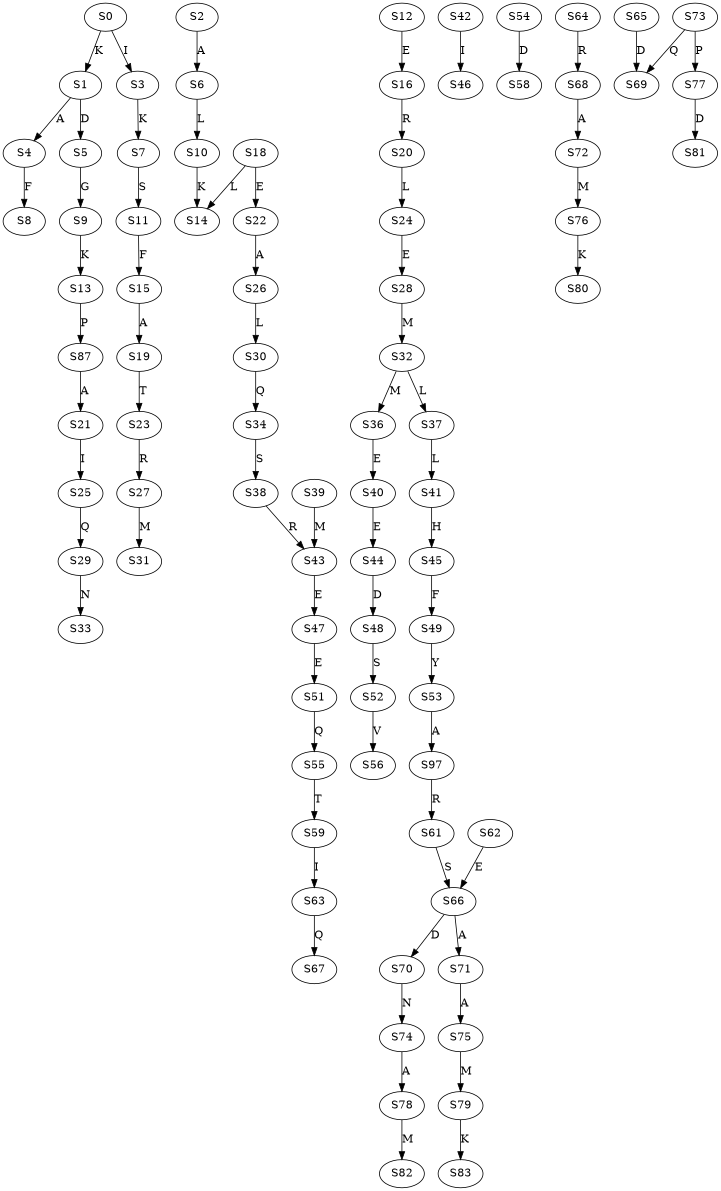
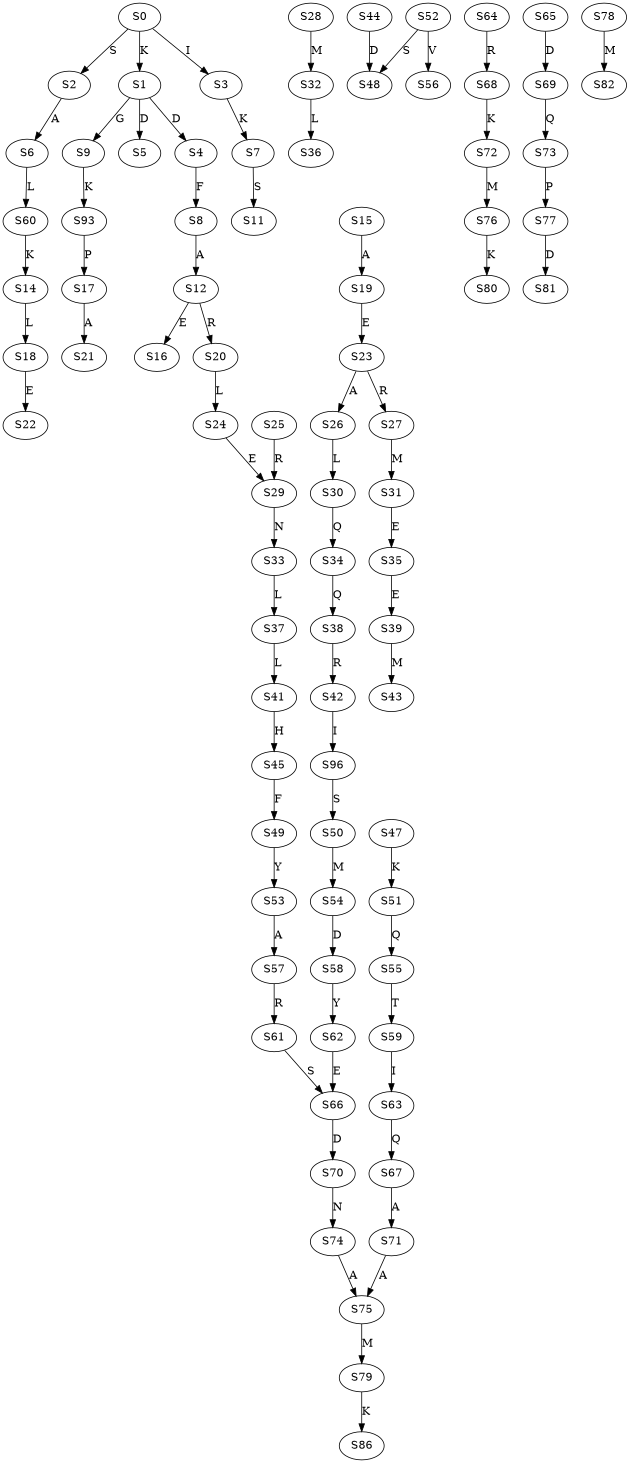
none -> (107, 48)
(668, 48) -> (545, 115)
(461, 85) -> (333, 766)
(402, 115) -> (205, 320)
(60, 119) -> (176, 119)
(582, 119) -> (491, 119)
(197, 153) -> (25, 221)
(81, 183) -> (114, 116)
(229, 184) -> (25, 319)
(139, 251) -> none
none -> (196, 251)
(256, 251) -> (349, 388)
(402, 251) -> (242, 456)
(81, 289) -> (84, 221)
(81, 357) -> (84, 289)
(415, 388) -> (274, 592)
(143, 391) -> (366, 323)
(395, 391) -> (315, 119)
(81, 455) -> none
(260, 459) -> (337, 595)
(373, 493) -> none
(282, 524) -> (333, 660)
(85, 527) -> (278, 459)
none -> (391, 561)
(314, 592) -> none
(373, 660) -> (402, 48)
(319, 663) -> (396, 868)
(432, 766) -> (274, 970)
none -> (333, 834)
(457, 932) -> (391, 1204)
none -> (333, 1000)
(402, 1068) -> (346, 1272)
(461, 1174) -> (362, 1446)
